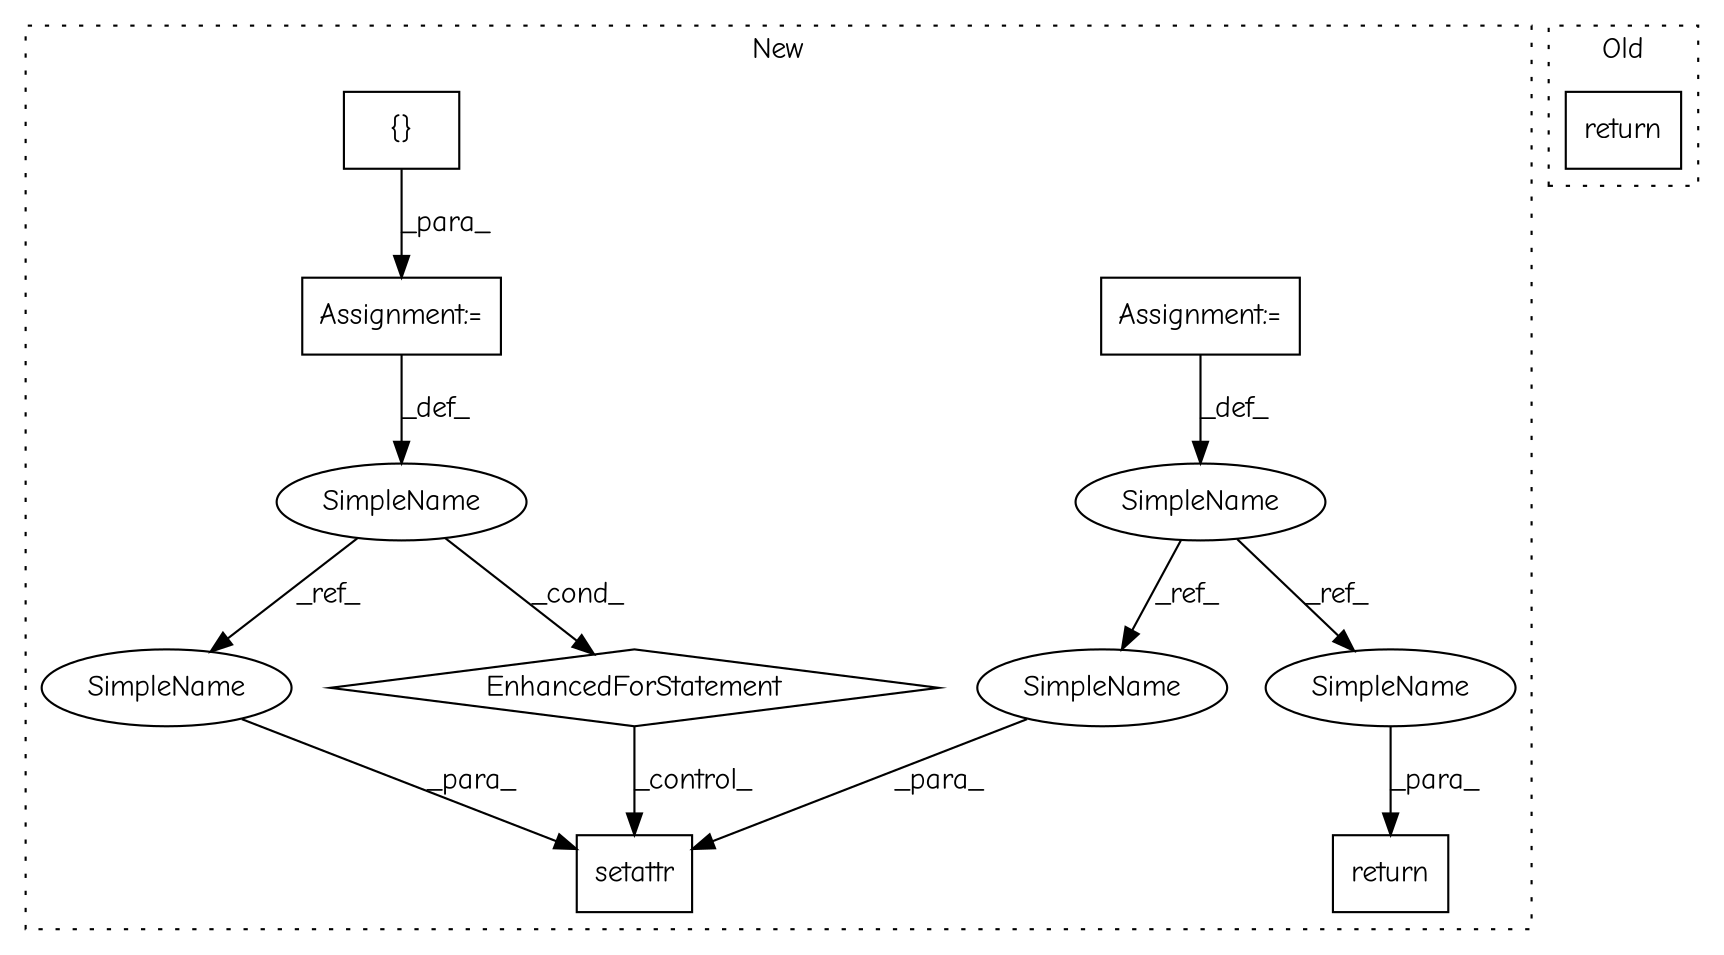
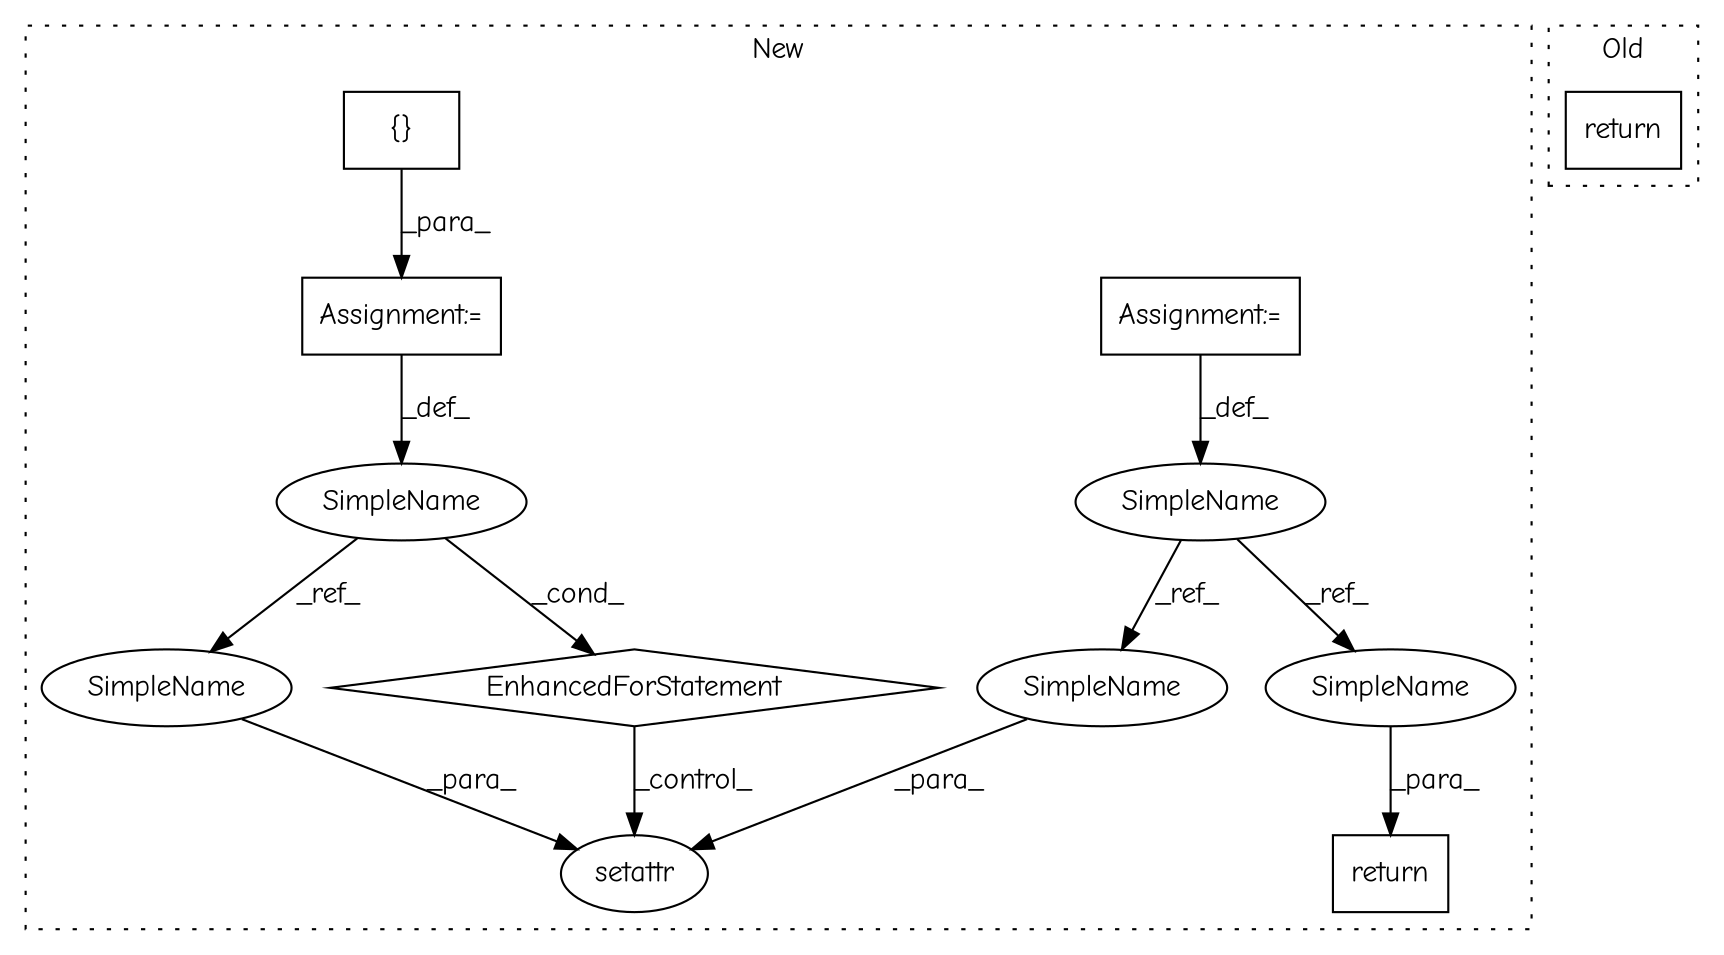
(634, 874) -> (634, 874)
